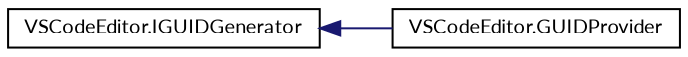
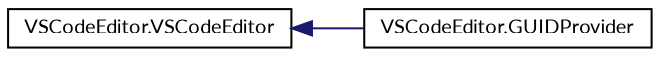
(164, 28) -> (150, 28)
